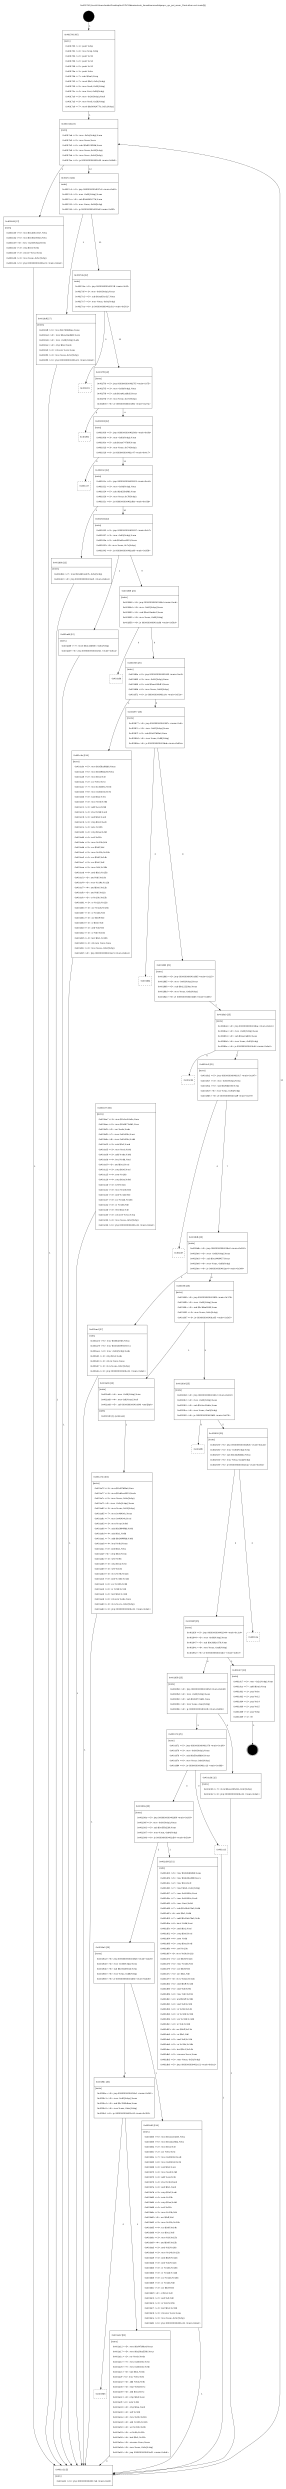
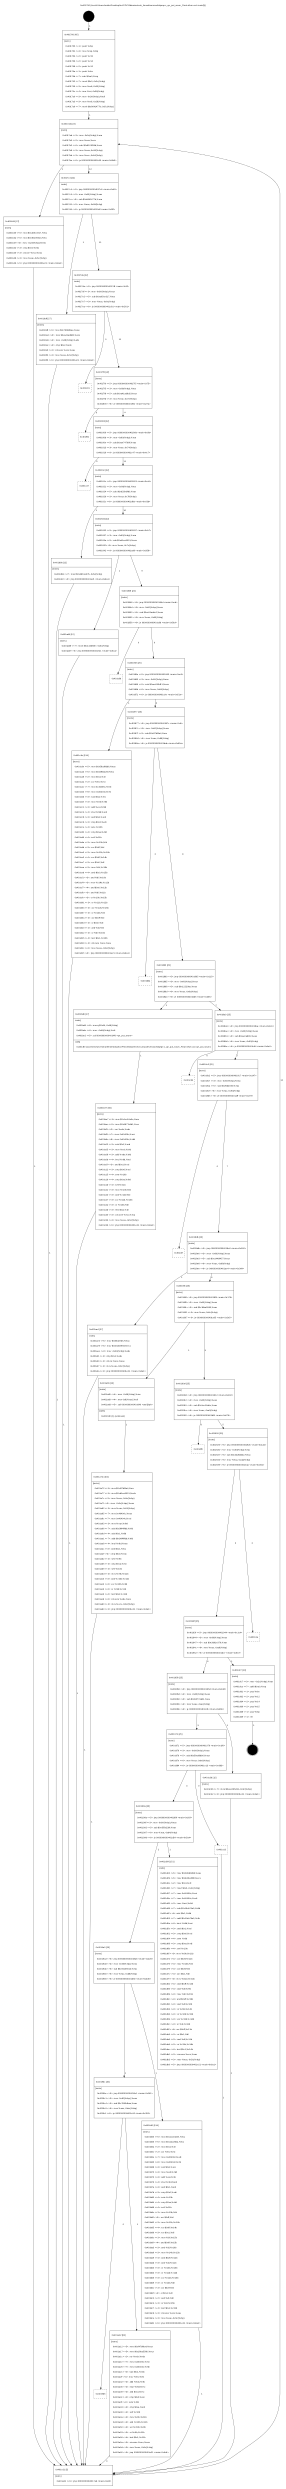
none -> (143, 1030)
